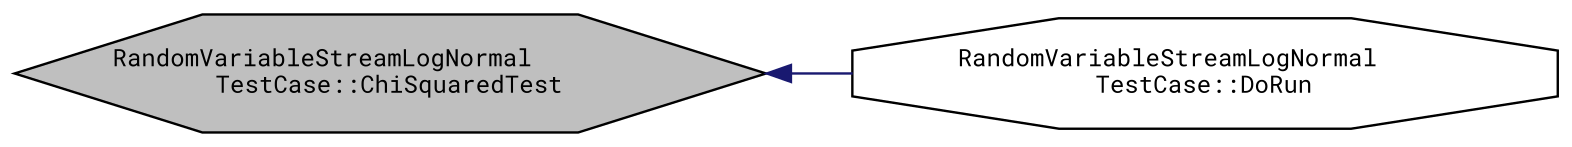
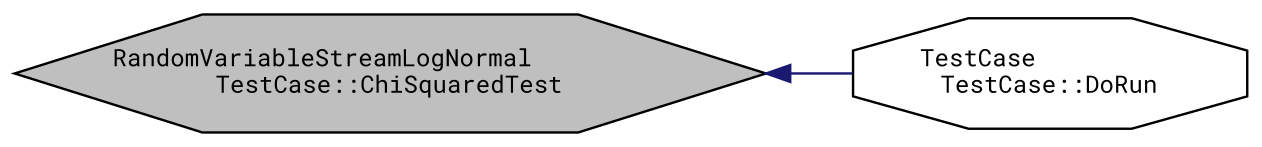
(1205, 73) -> (1050, 73)
